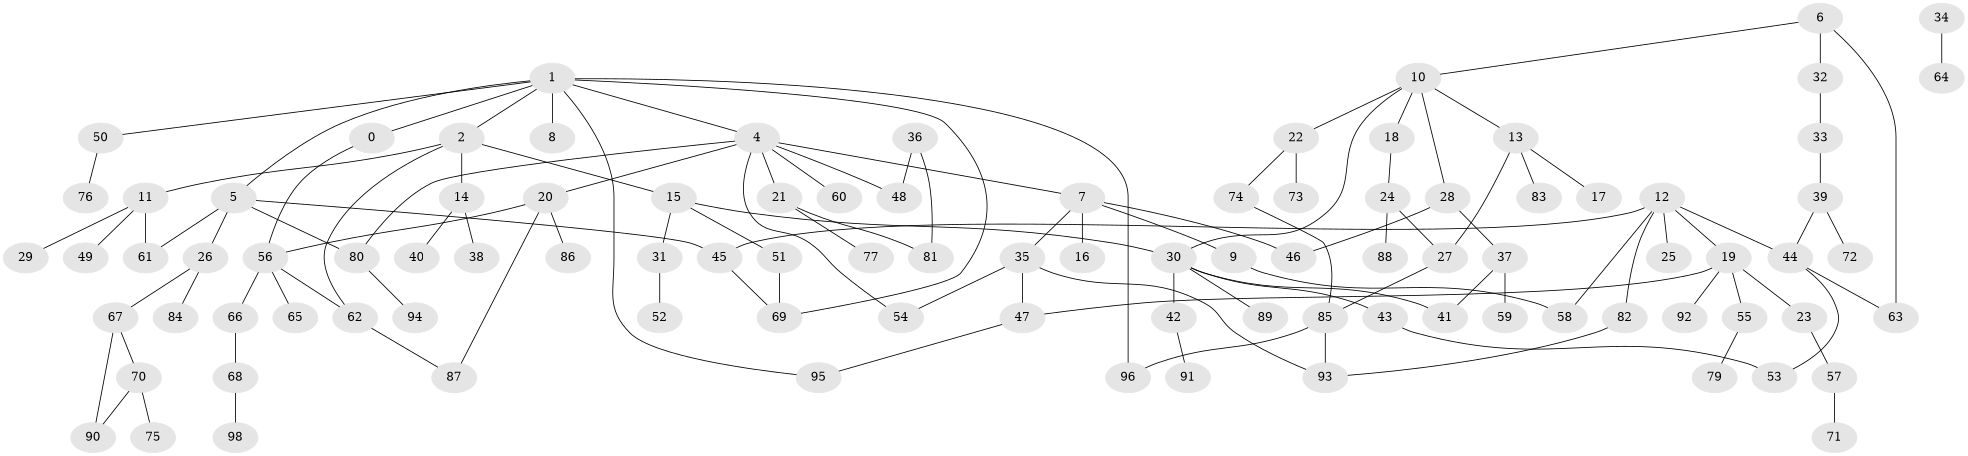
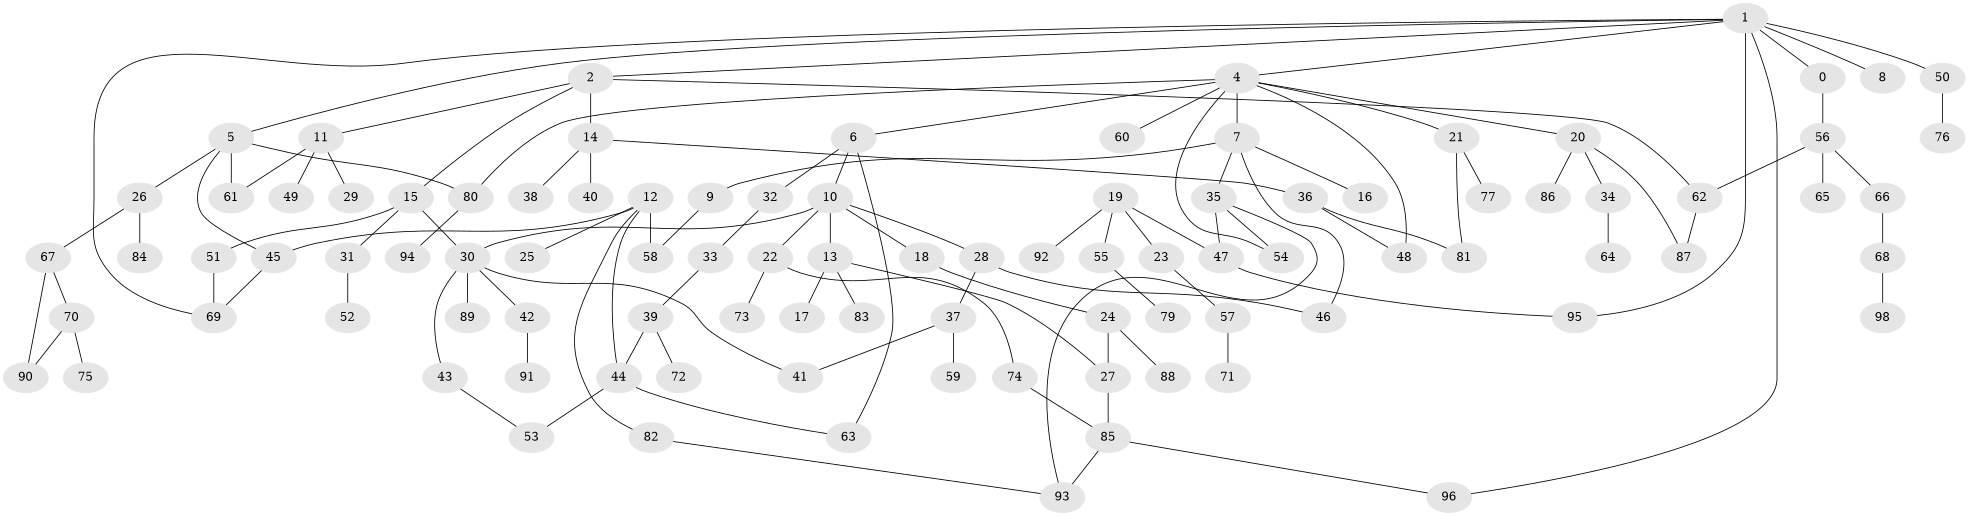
none -> (1045, 108)
none -> (1000, 165)
(1696, 228) -> none
(406, 229) -> (1593, 168)
